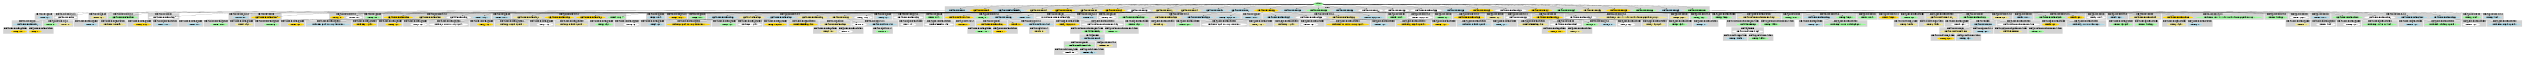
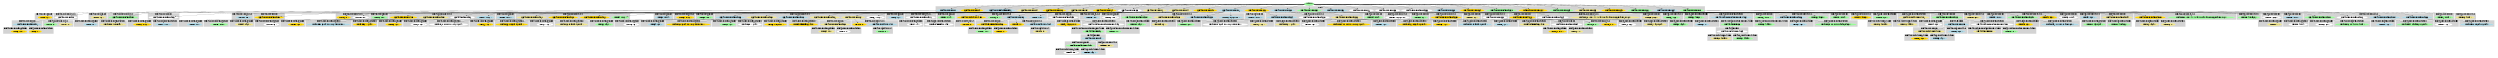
(1214, 10) -> (1205, 10)
(1511, 10) -> (1502, 10)
(1540, 10) -> (1533, 10)
(45, 17) -> (45, 17)
(398, 17) -> (404, 17)
(752, 17) -> (762, 17)
(1055, 17) -> (1063, 17)
(1373, 17) -> none
(1548, 17) -> (1522, 17)
(1759, 17) -> (1731, 17)
(2493, 17) -> (2465, 17)
(271, 24) -> (271, 24)
(512, 24) -> (512, 24)
(859, 24) -> (859, 24)
(992, 24) -> (992, 24)
(1608, 24) -> (1609, 24)
(2195, 24) -> (2168, 24)
(1736, 39) -> (1721, 39)
